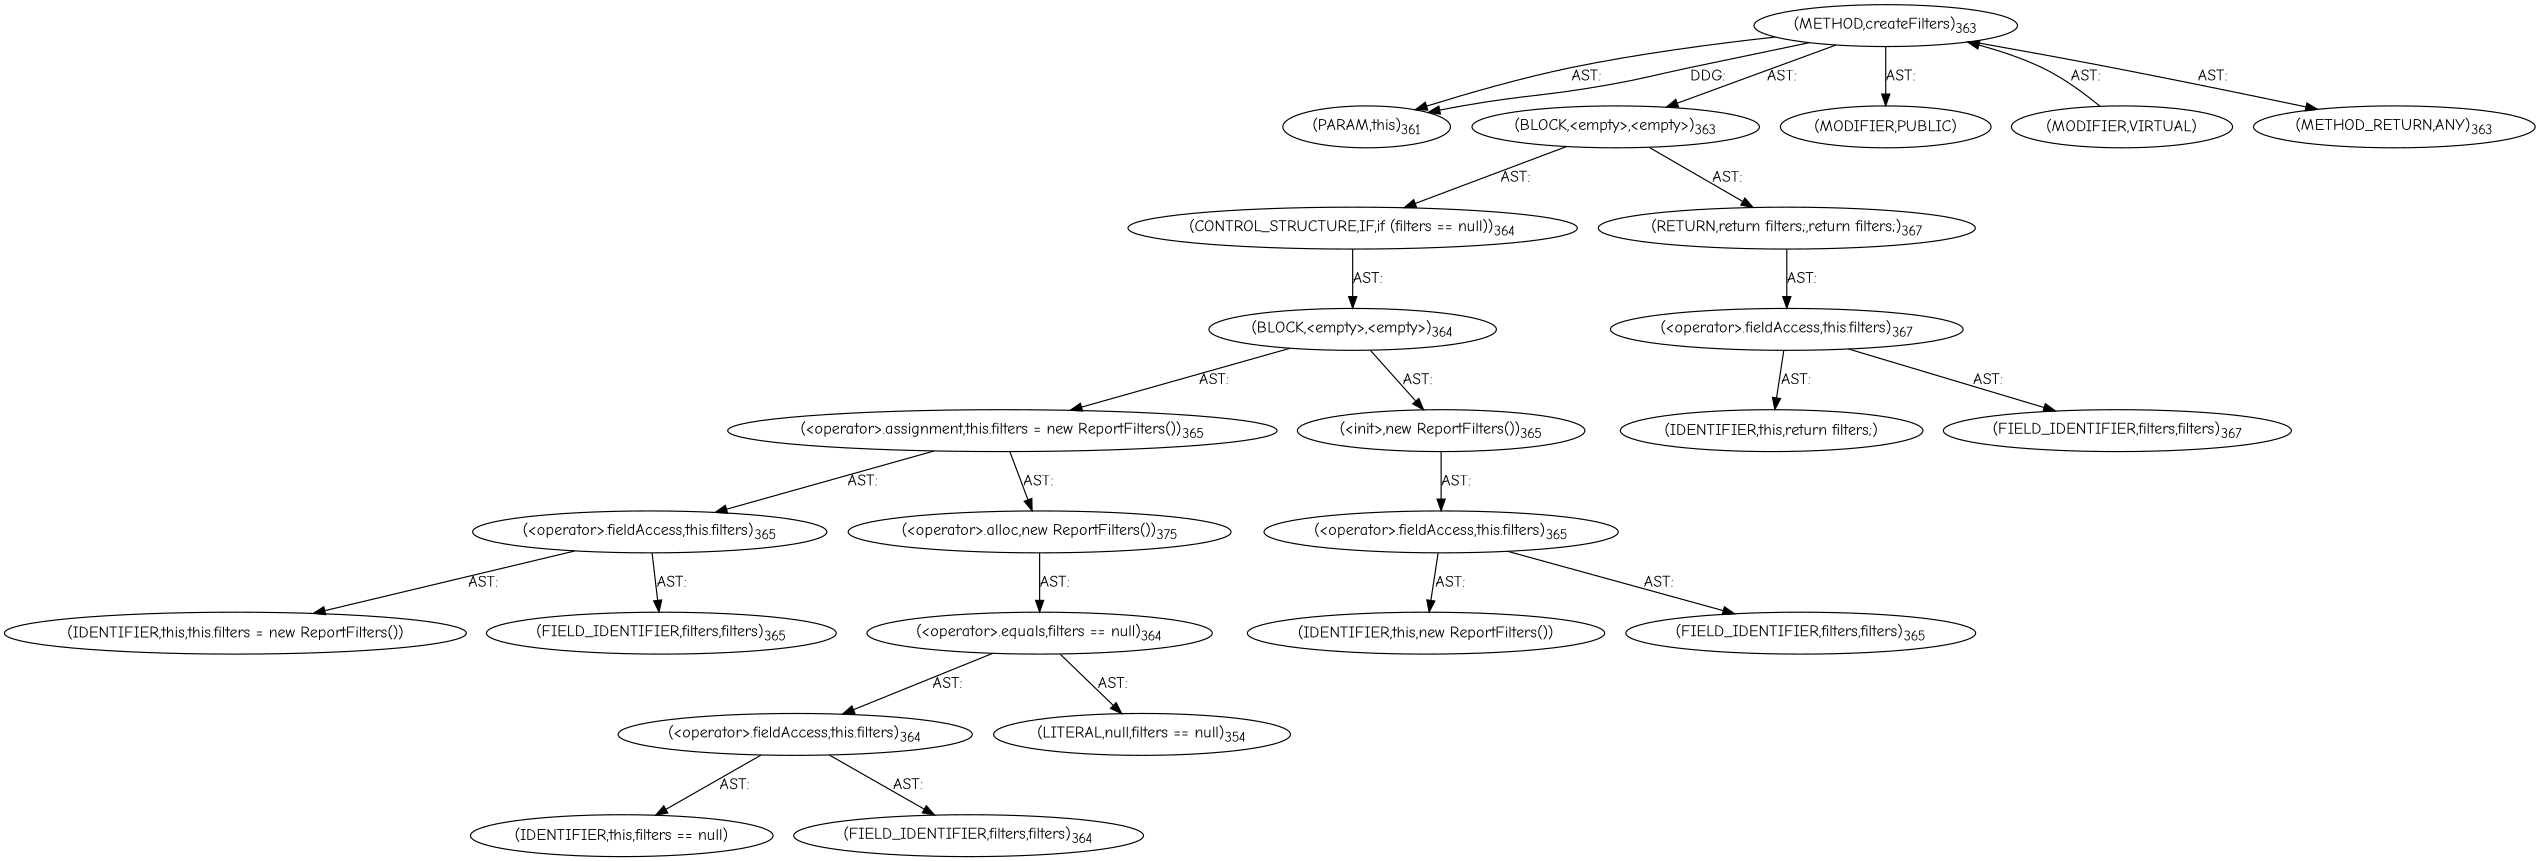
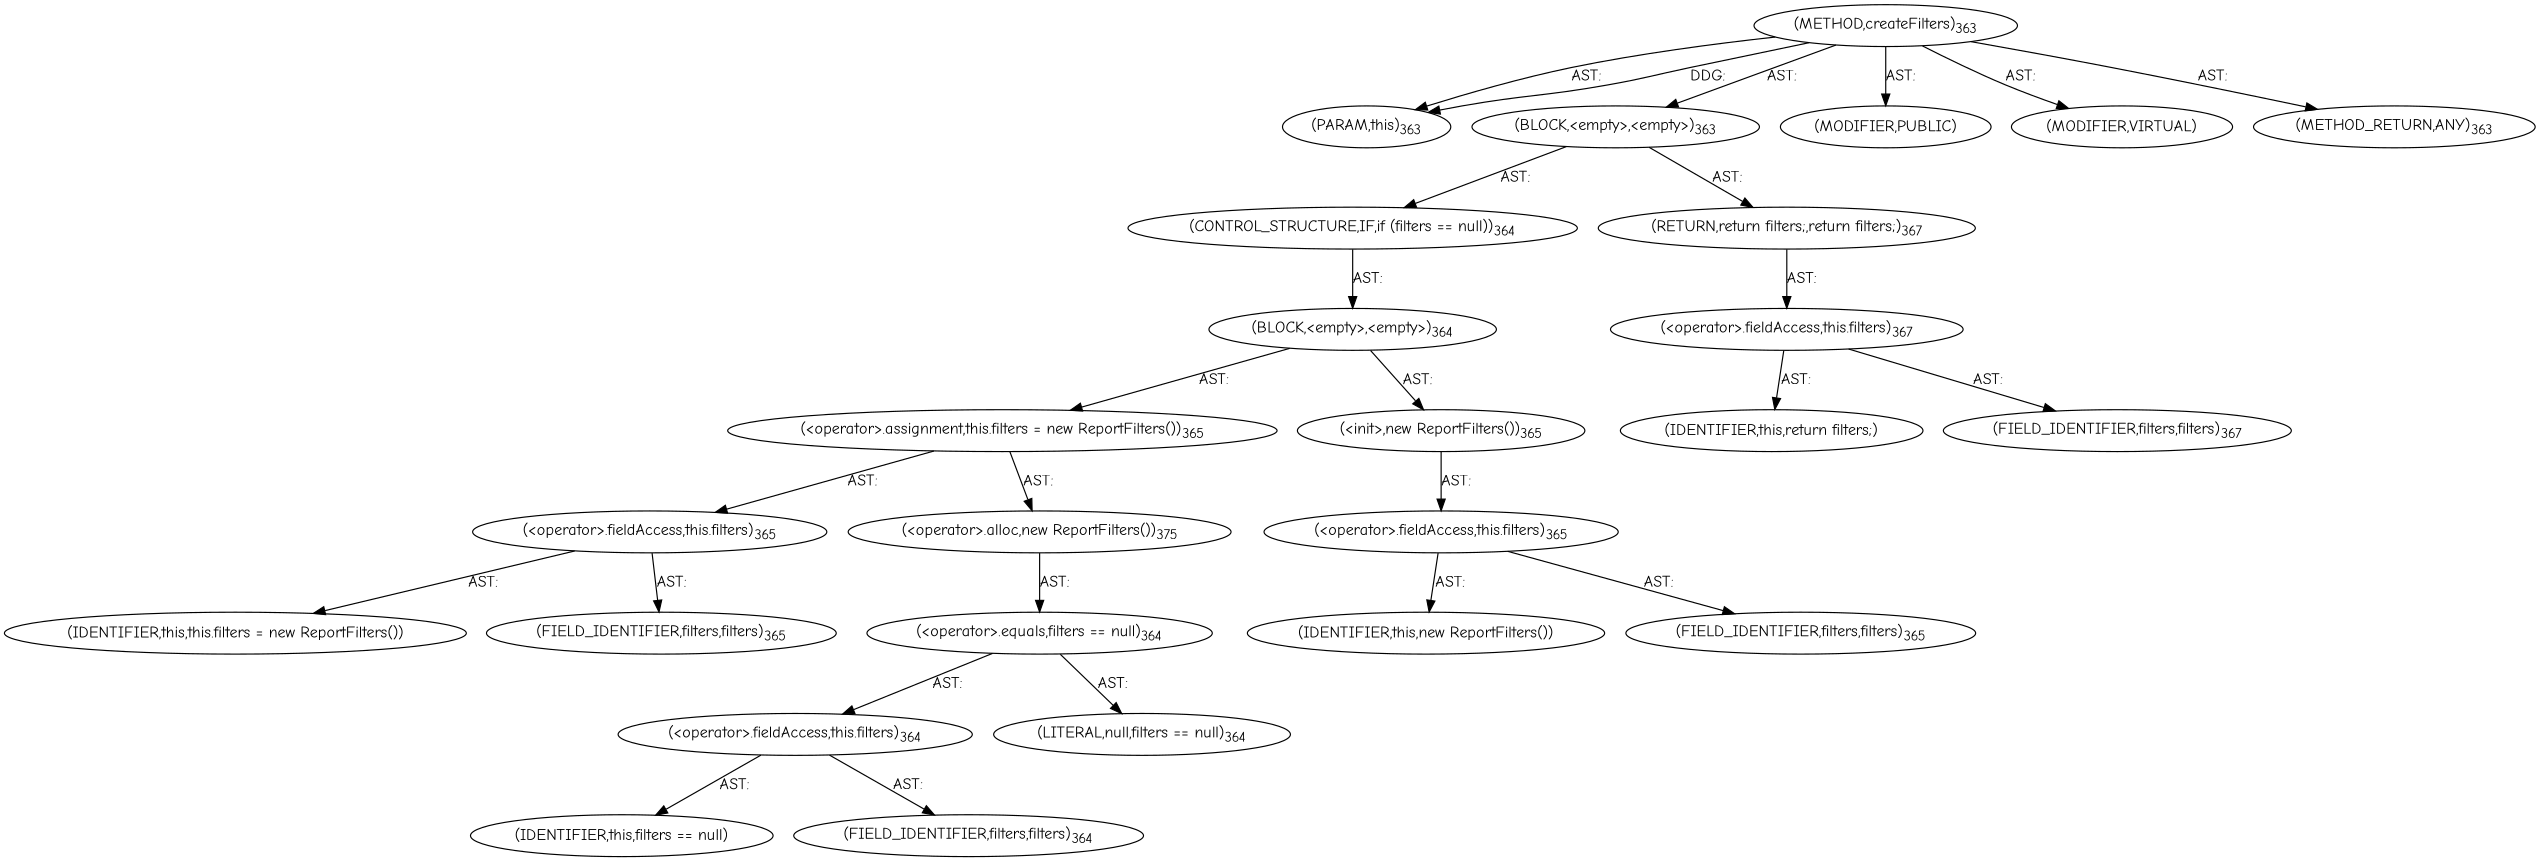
(2043, 68) -> (1989, 78)
(1411, 125) -> (1411, 125)
(1236, 733) -> (1236, 733)
